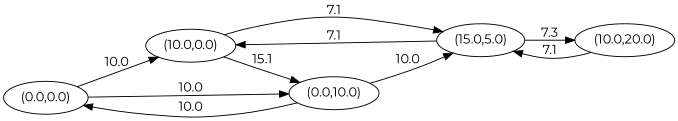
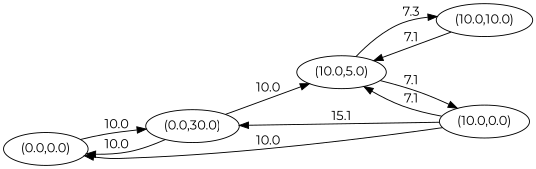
(481, 40) -> (342, 72)
(625, 40) -> (484, 20)
(113, 74) -> (268, 149)
(334, 93) -> (193, 126)
